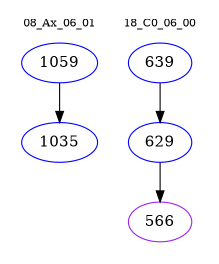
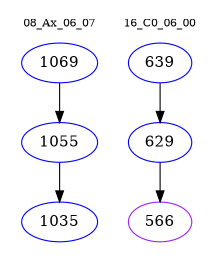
(60, 24) -> (60, 24)
(160, 24) -> (160, 24)
(60, 63) -> (60, 142)
none -> (60, 63)
